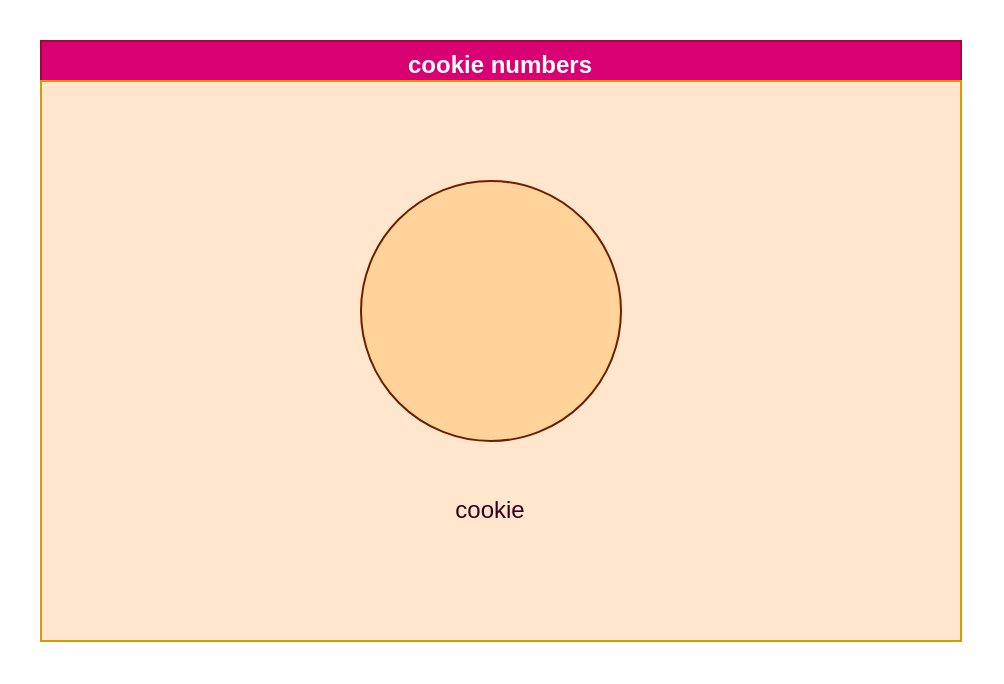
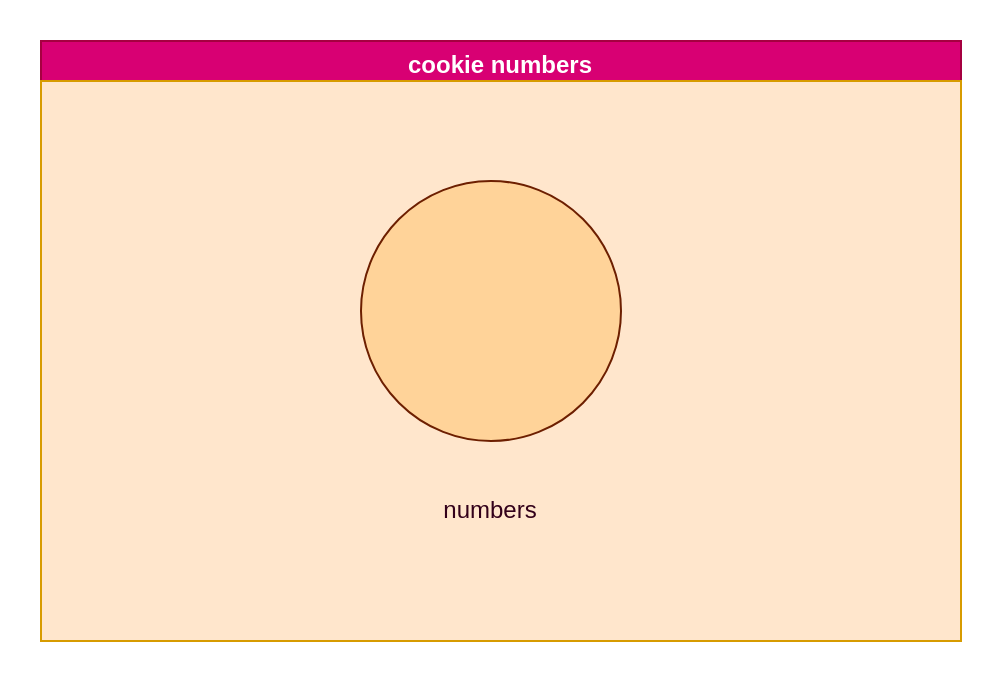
(491, 511) -> (491, 511)
